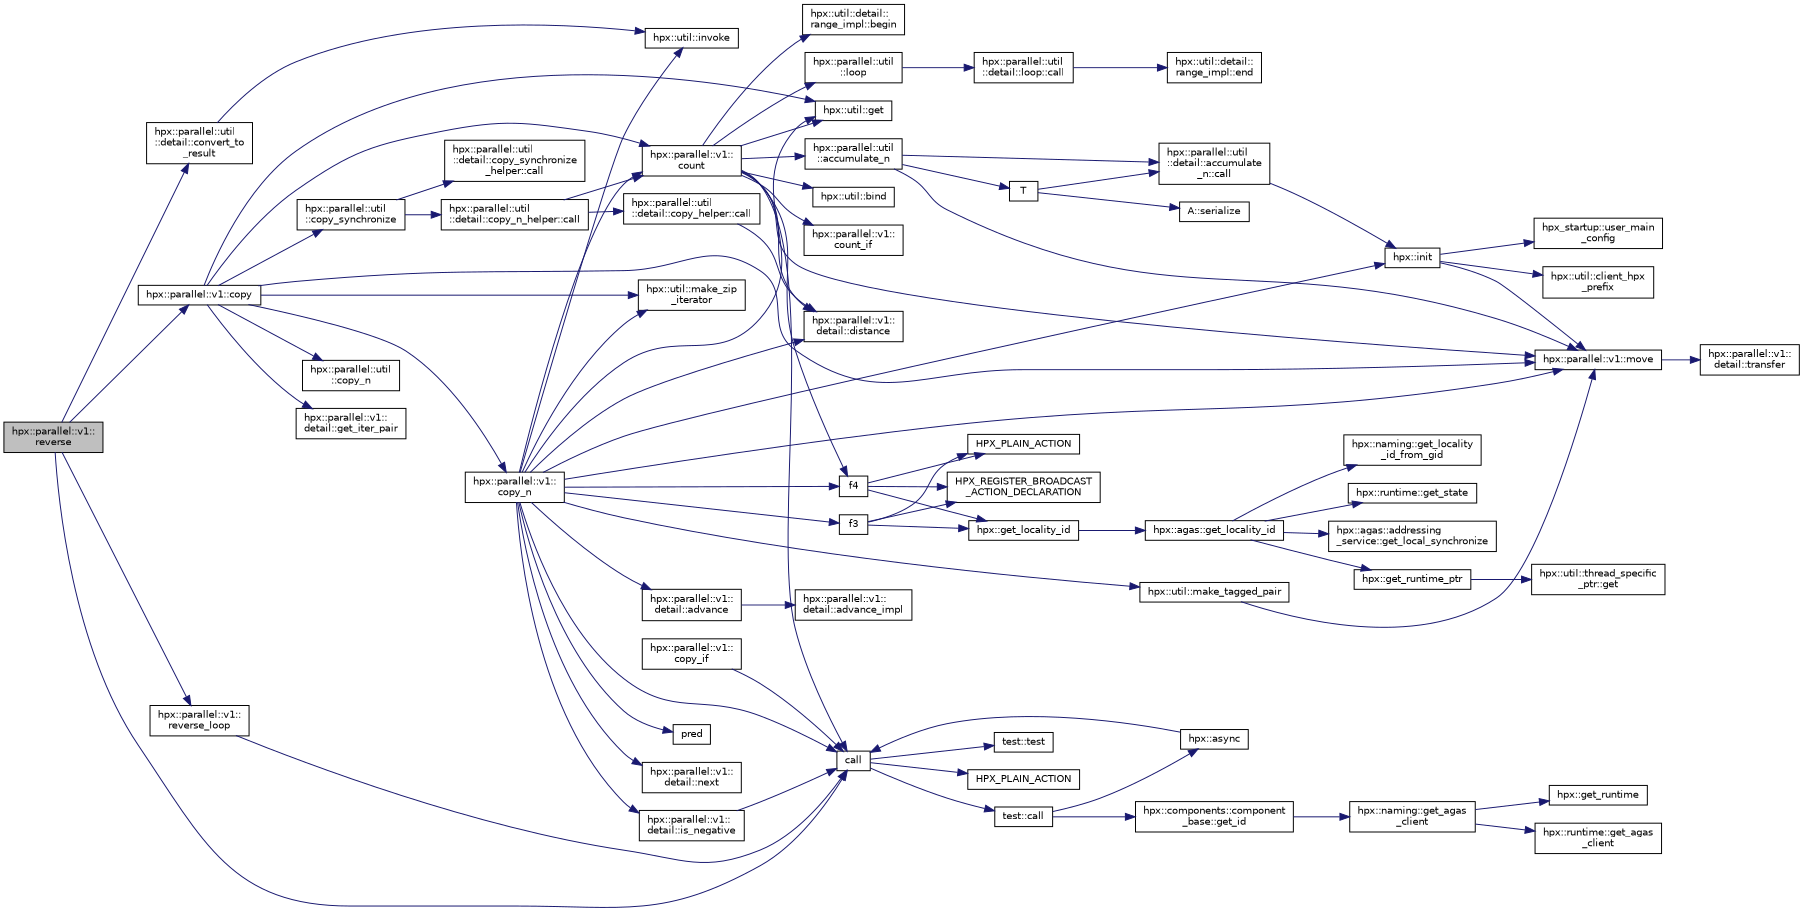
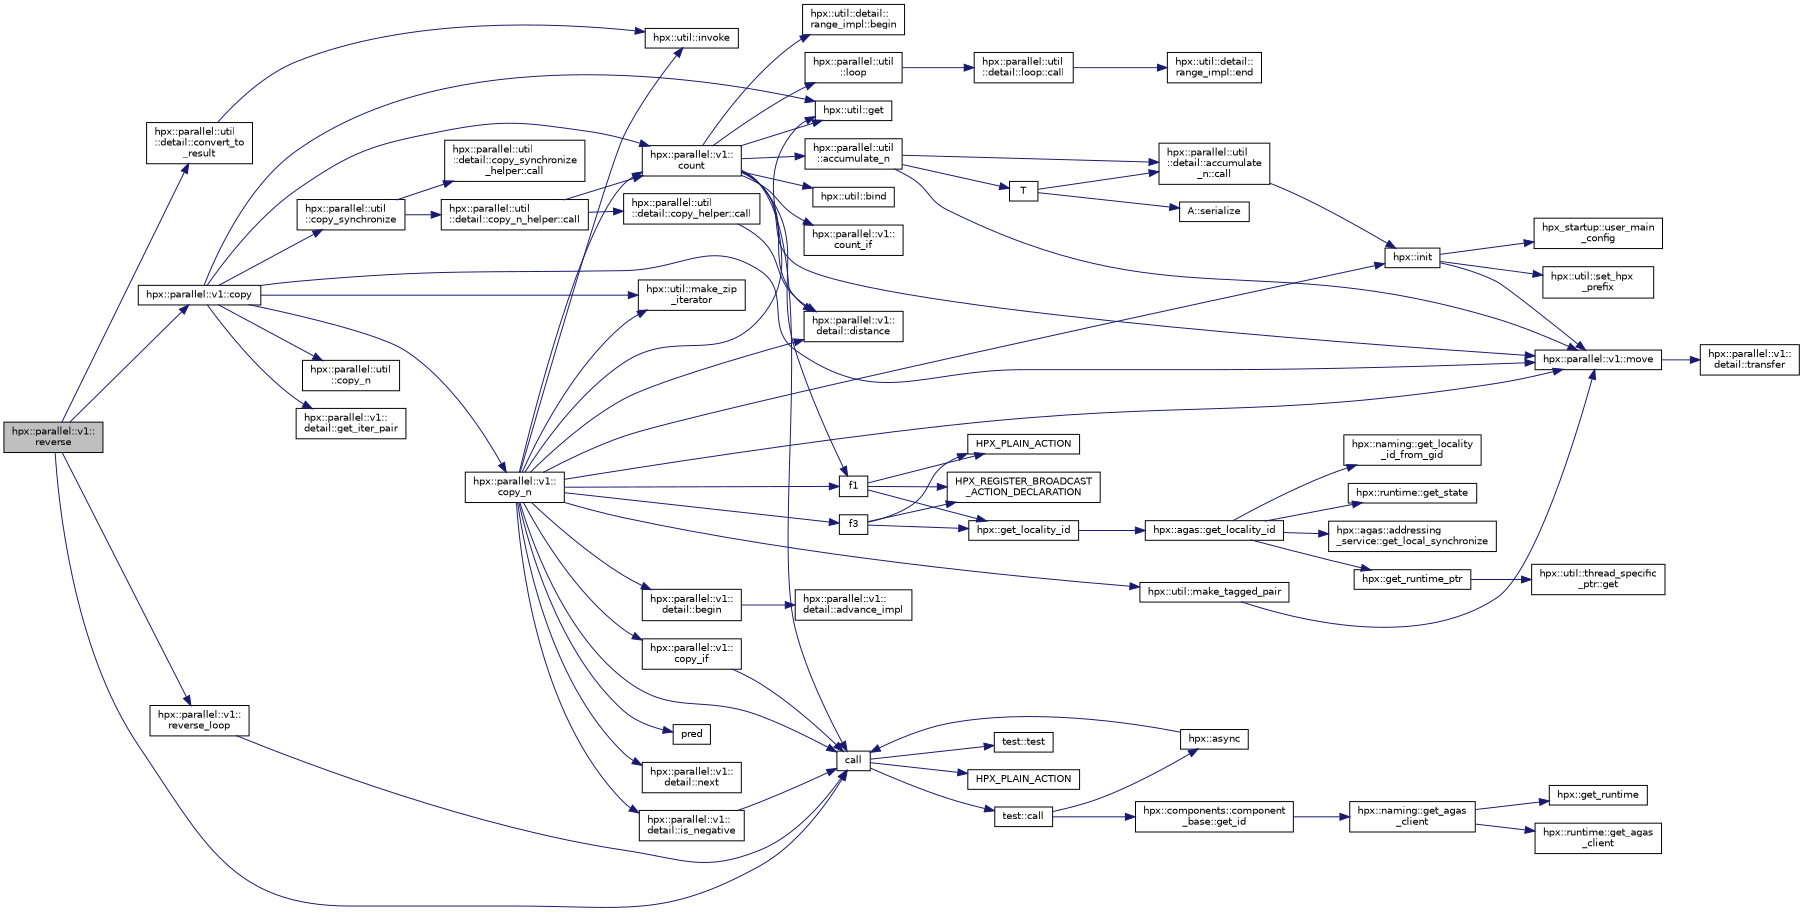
(1598, 282) -> (1598, 282)
(854, 486) -> (854, 486)
none -> (571, 576)
(692, 605) -> (692, 605)
